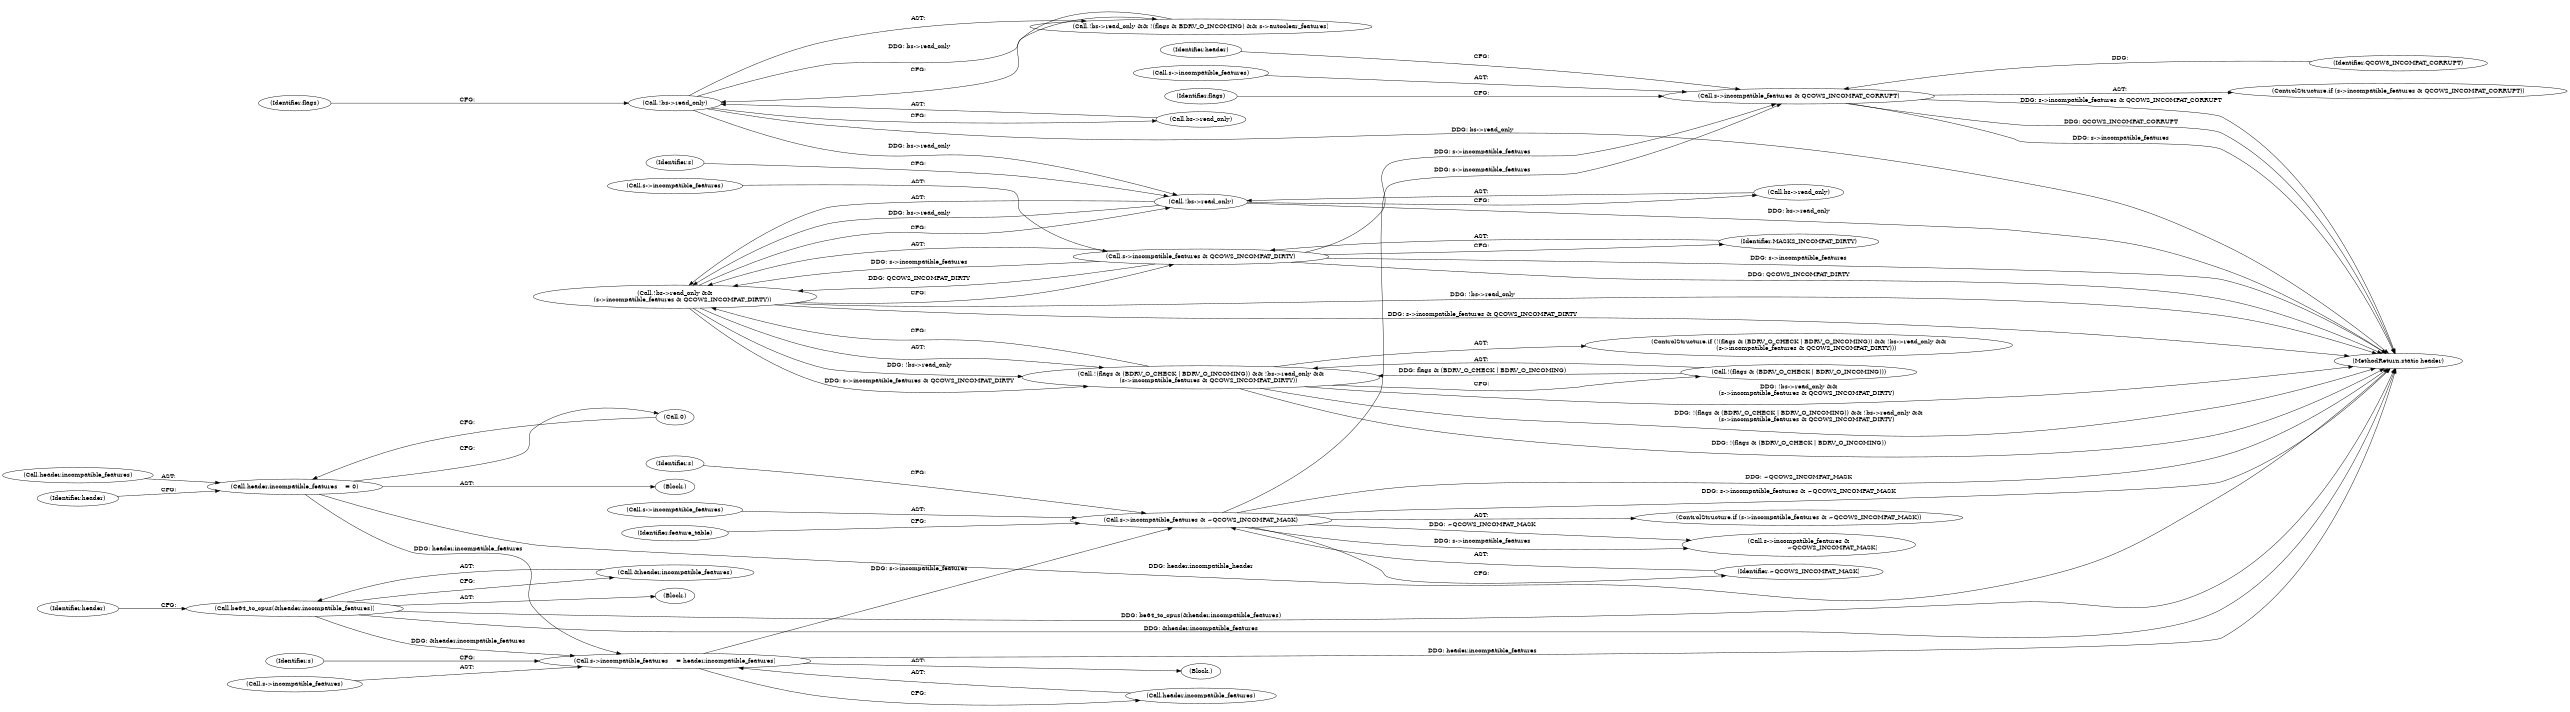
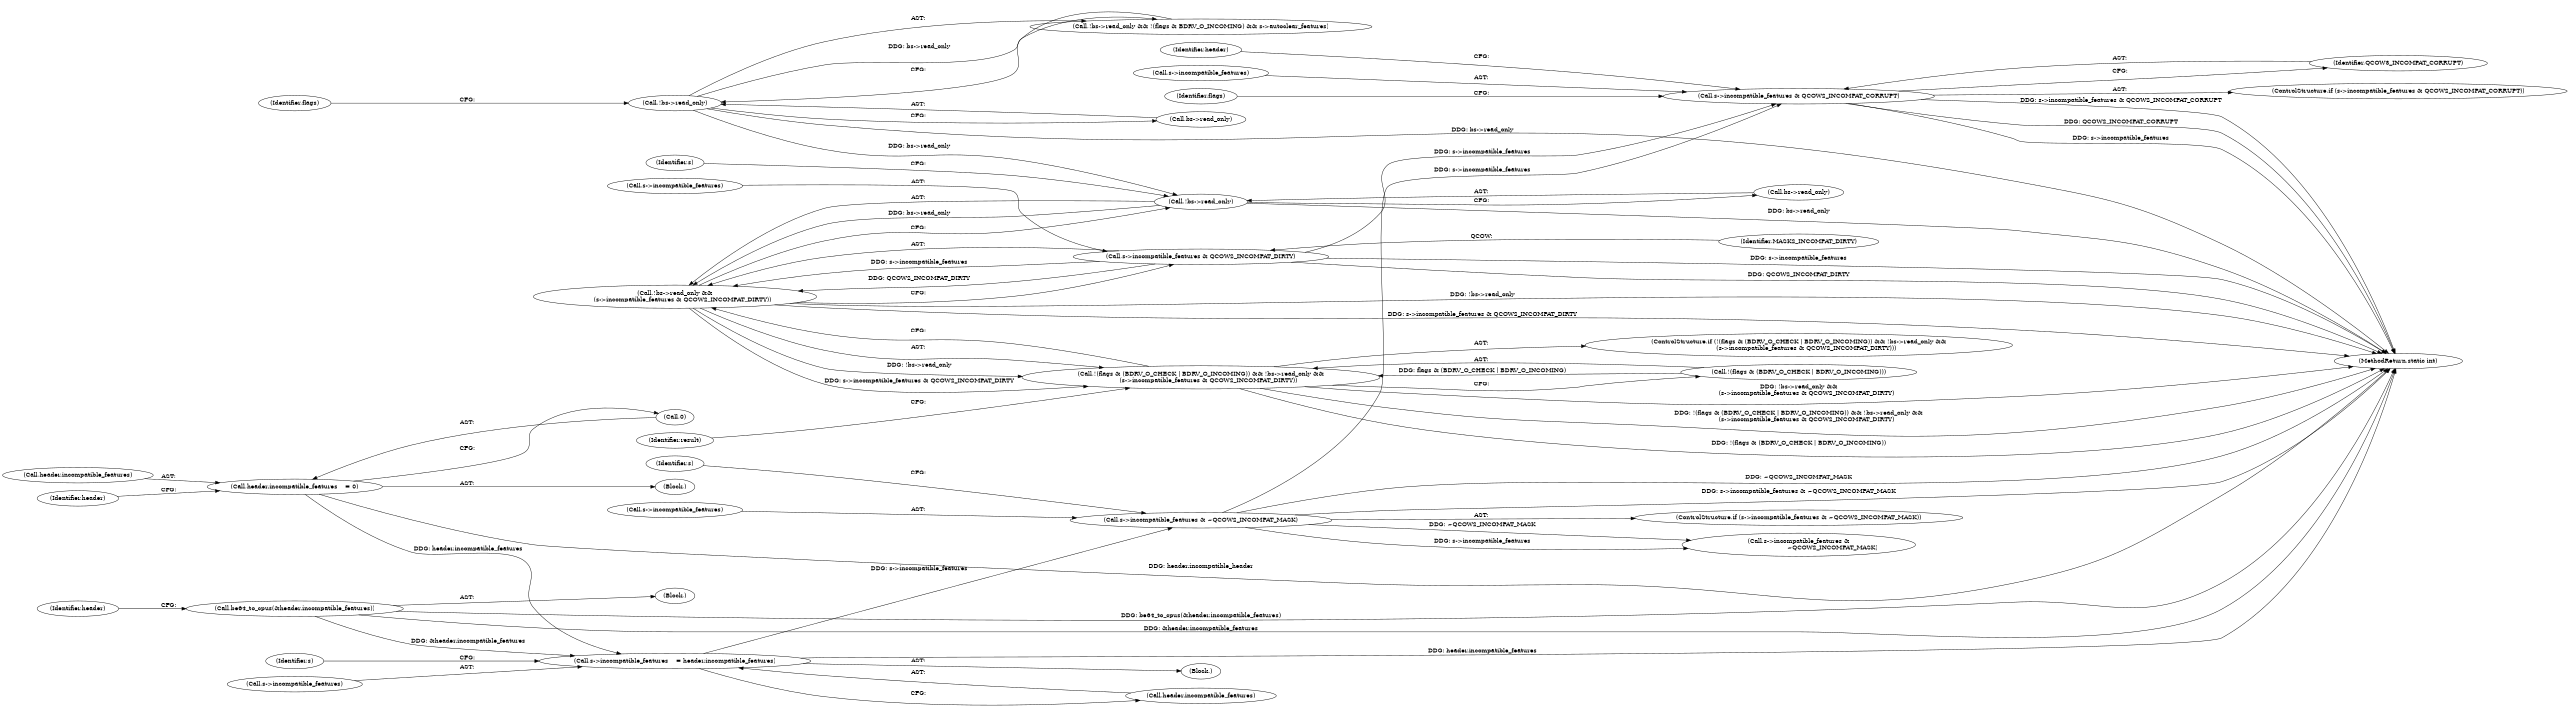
(2121, 58) -> (2121, 58)
none -> (2111, 80)
(1483, 236) -> (1483, 236)
(1522, 250) -> none
(2398, 361) -> (2398, 361)
(468, 423) -> (468, 423)
none -> (675, 440)
(675, 533) -> none
(1799, 572) -> none
(675, 573) -> none
